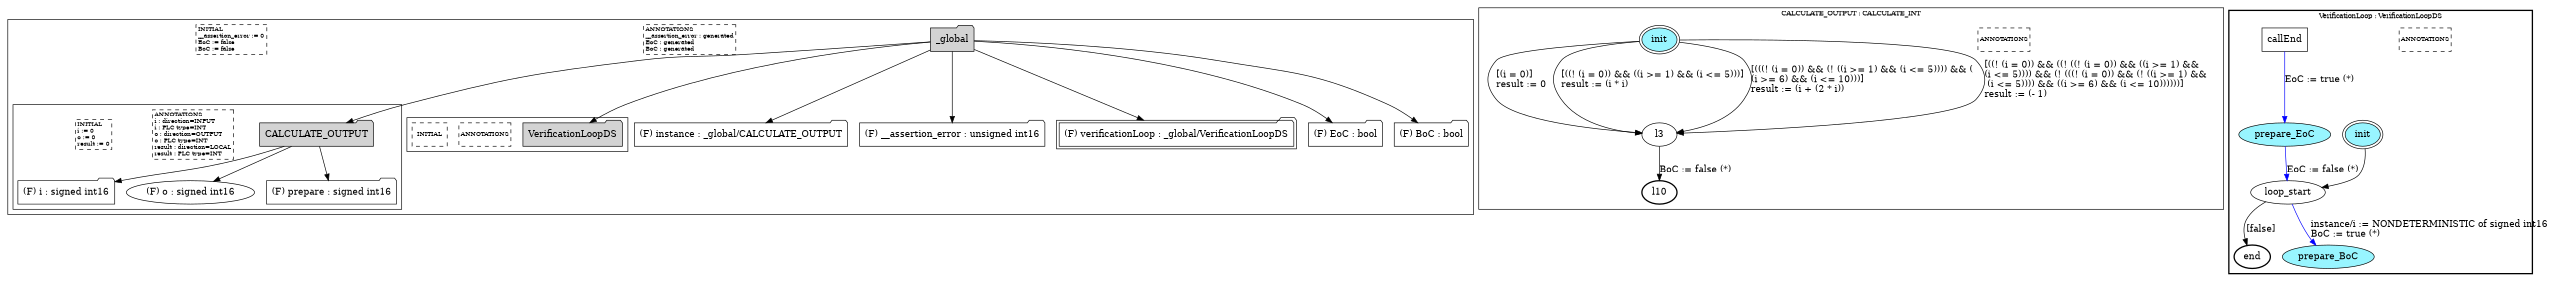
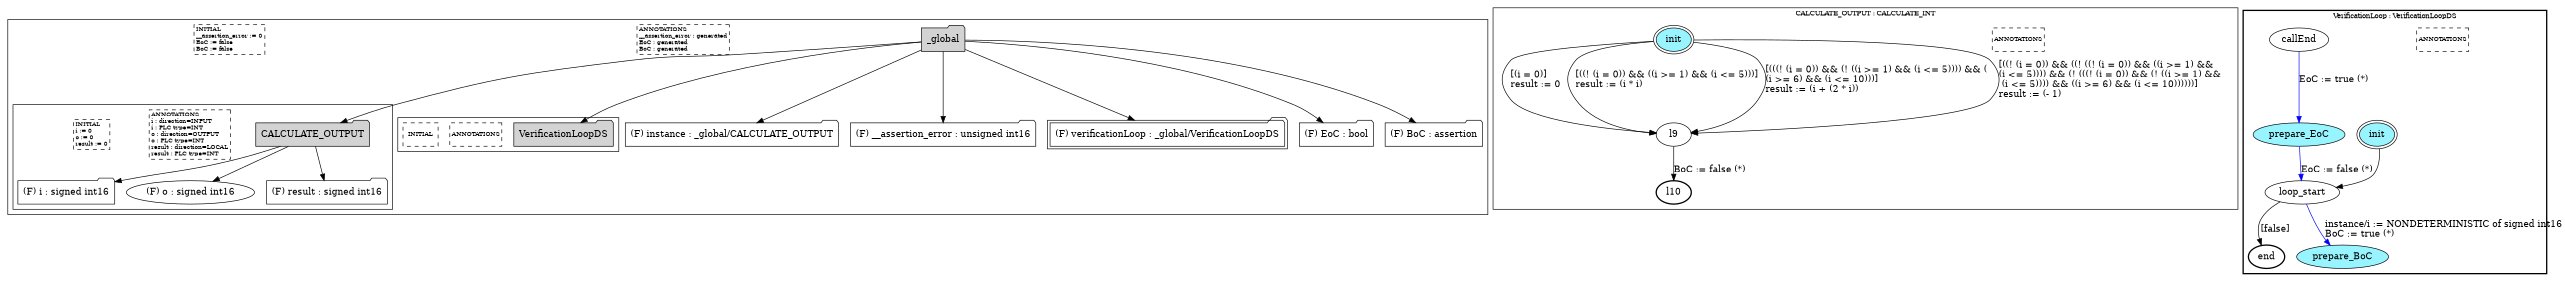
(2285, 40) -> (2299, 40)
(1431, 135) -> (1434, 135)
(1659, 135) -> (1674, 135)
(331, 192) -> (327, 192)
